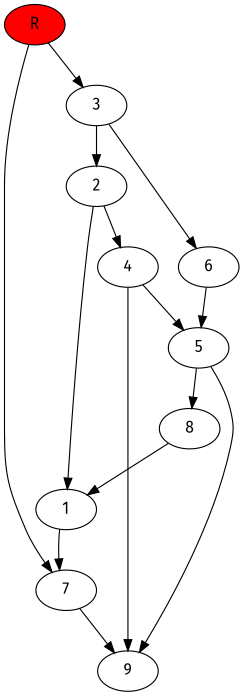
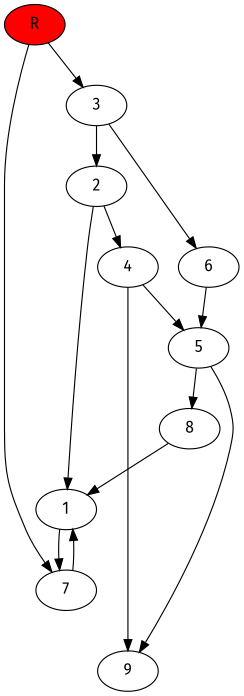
(94, 626) -> (74, 555)
